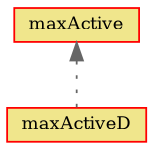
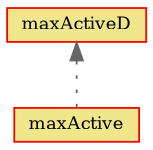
(77, 84) -> (77, 84)
